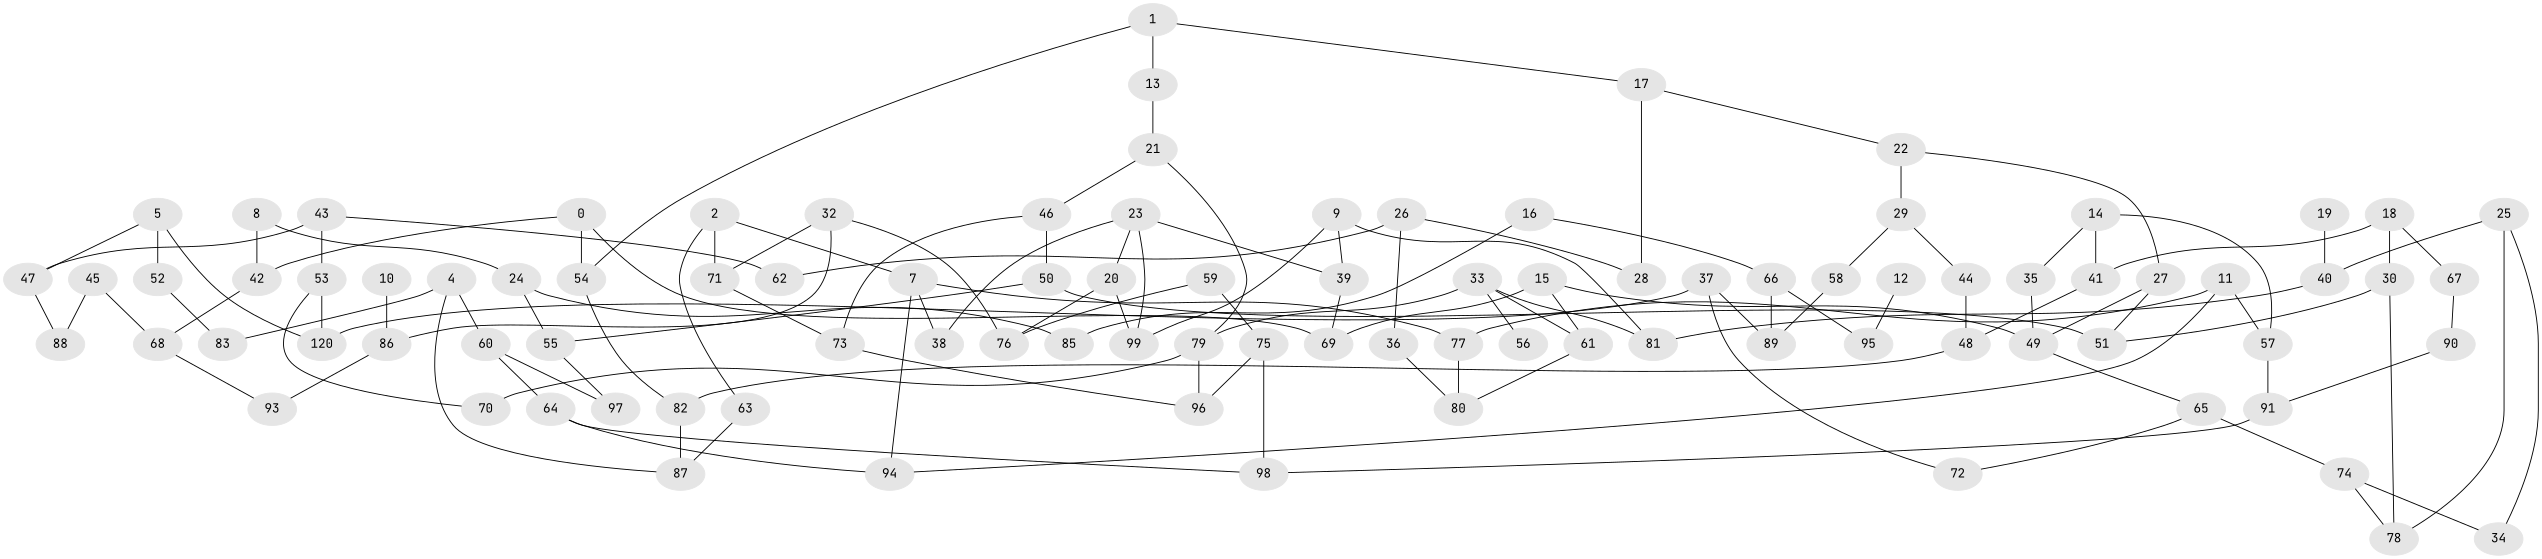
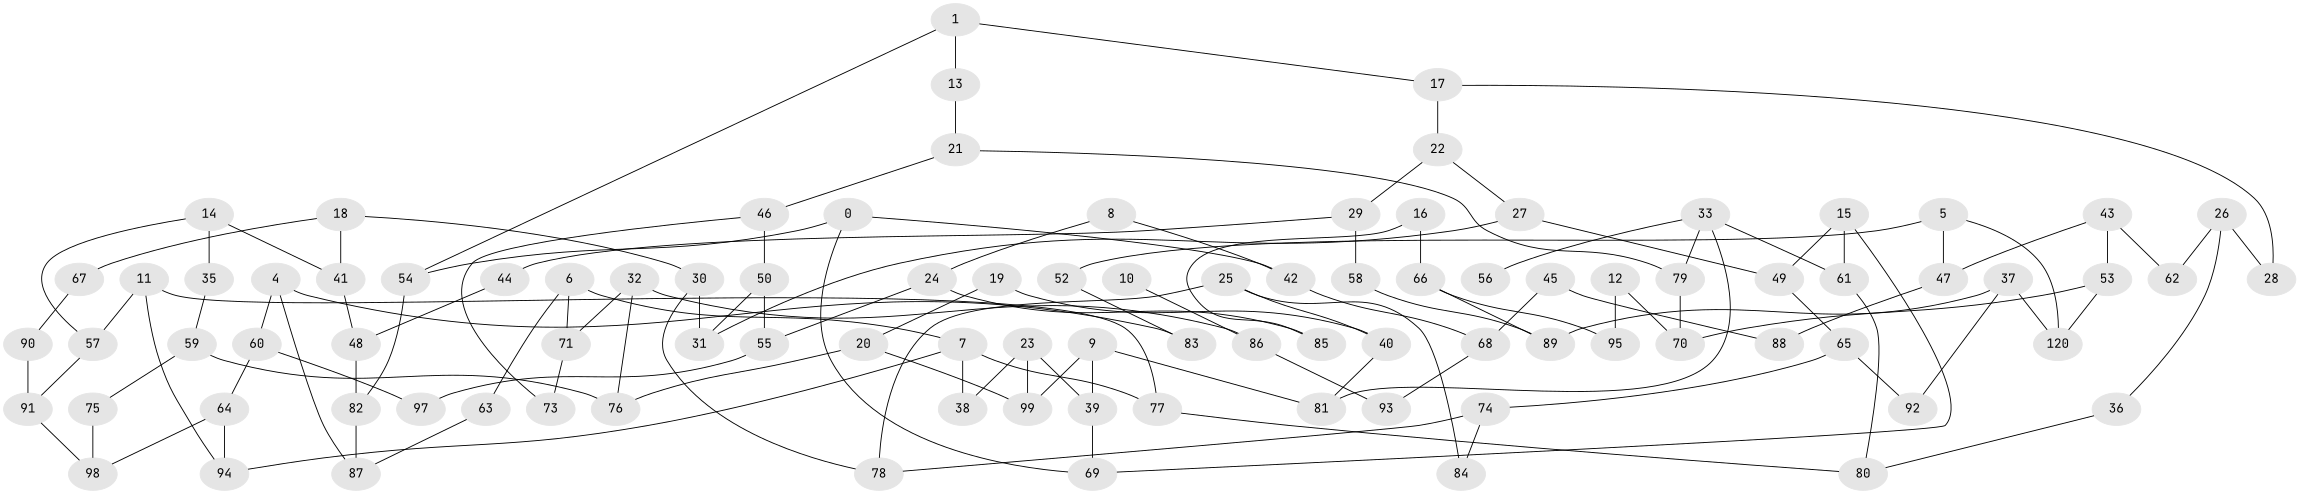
(715, 215) -> (570, 279)
(1124, 247) -> (911, 321)
none -> (1640, 304)
(2032, 305) -> (201, 312)
(2102, 344) -> (699, 344)
(1199, 409) -> none
(1958, 474) -> (1913, 409)
(2499, 539) -> (1461, 474)
